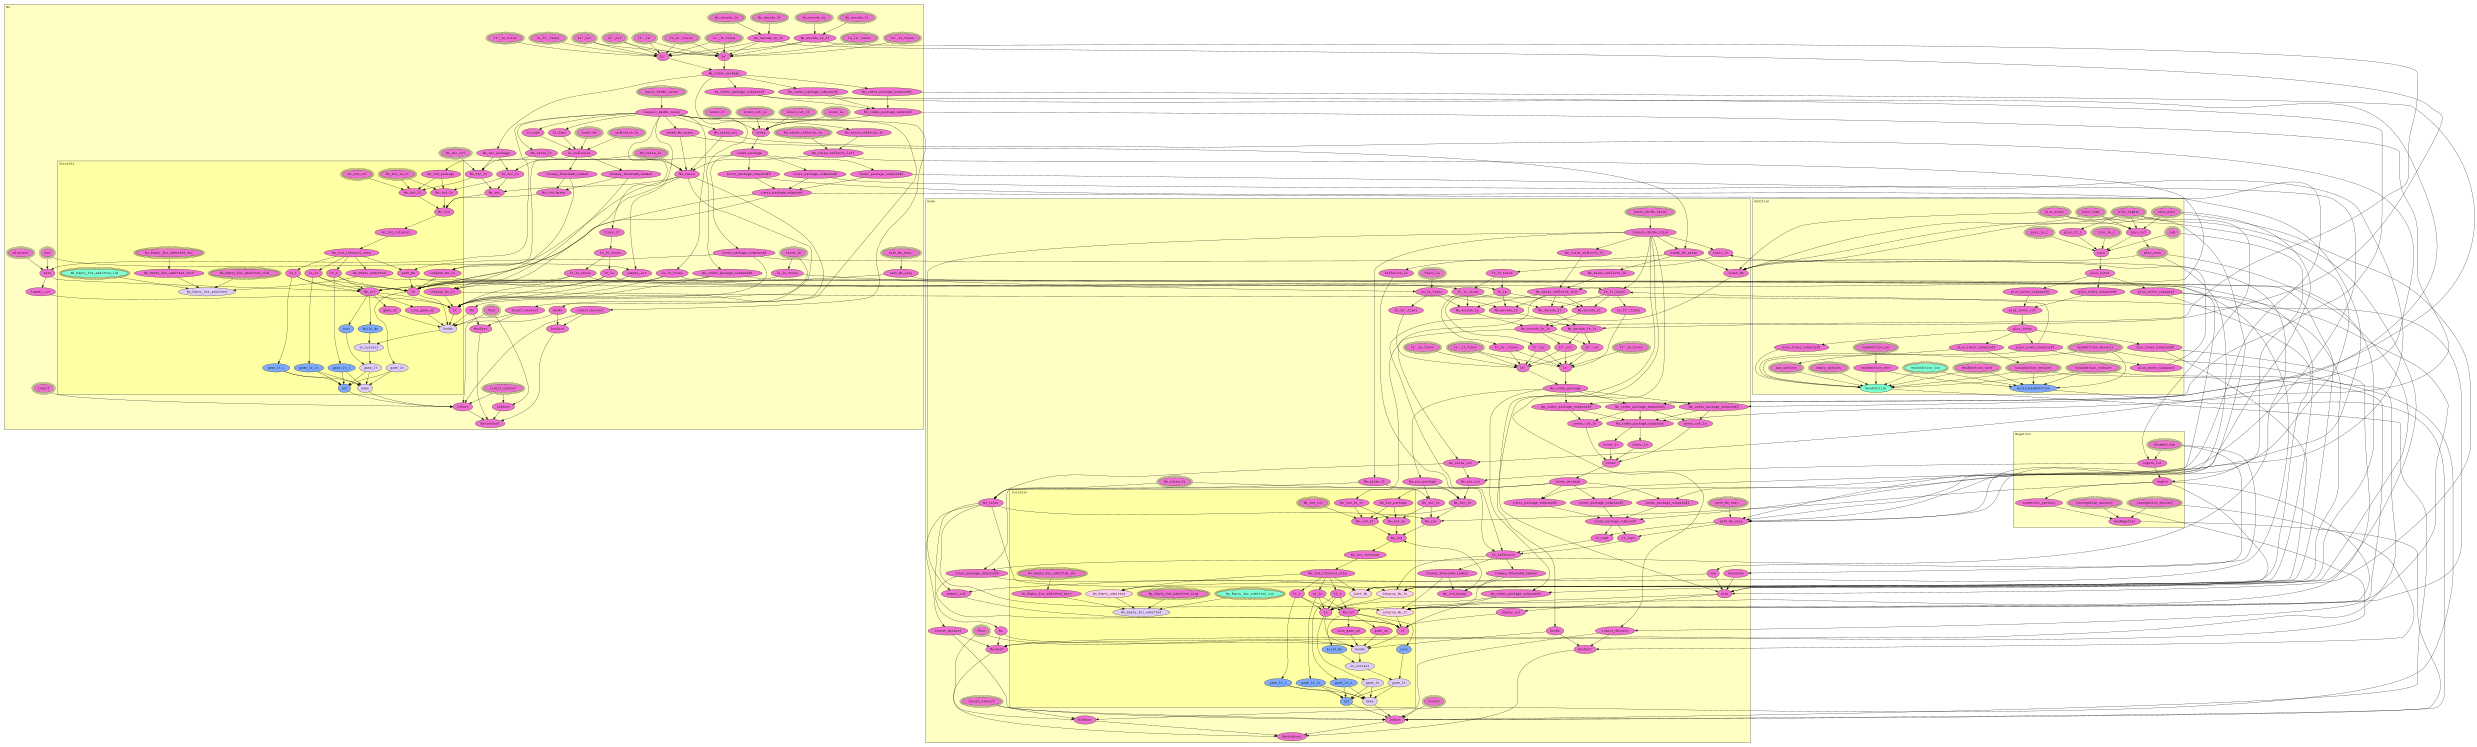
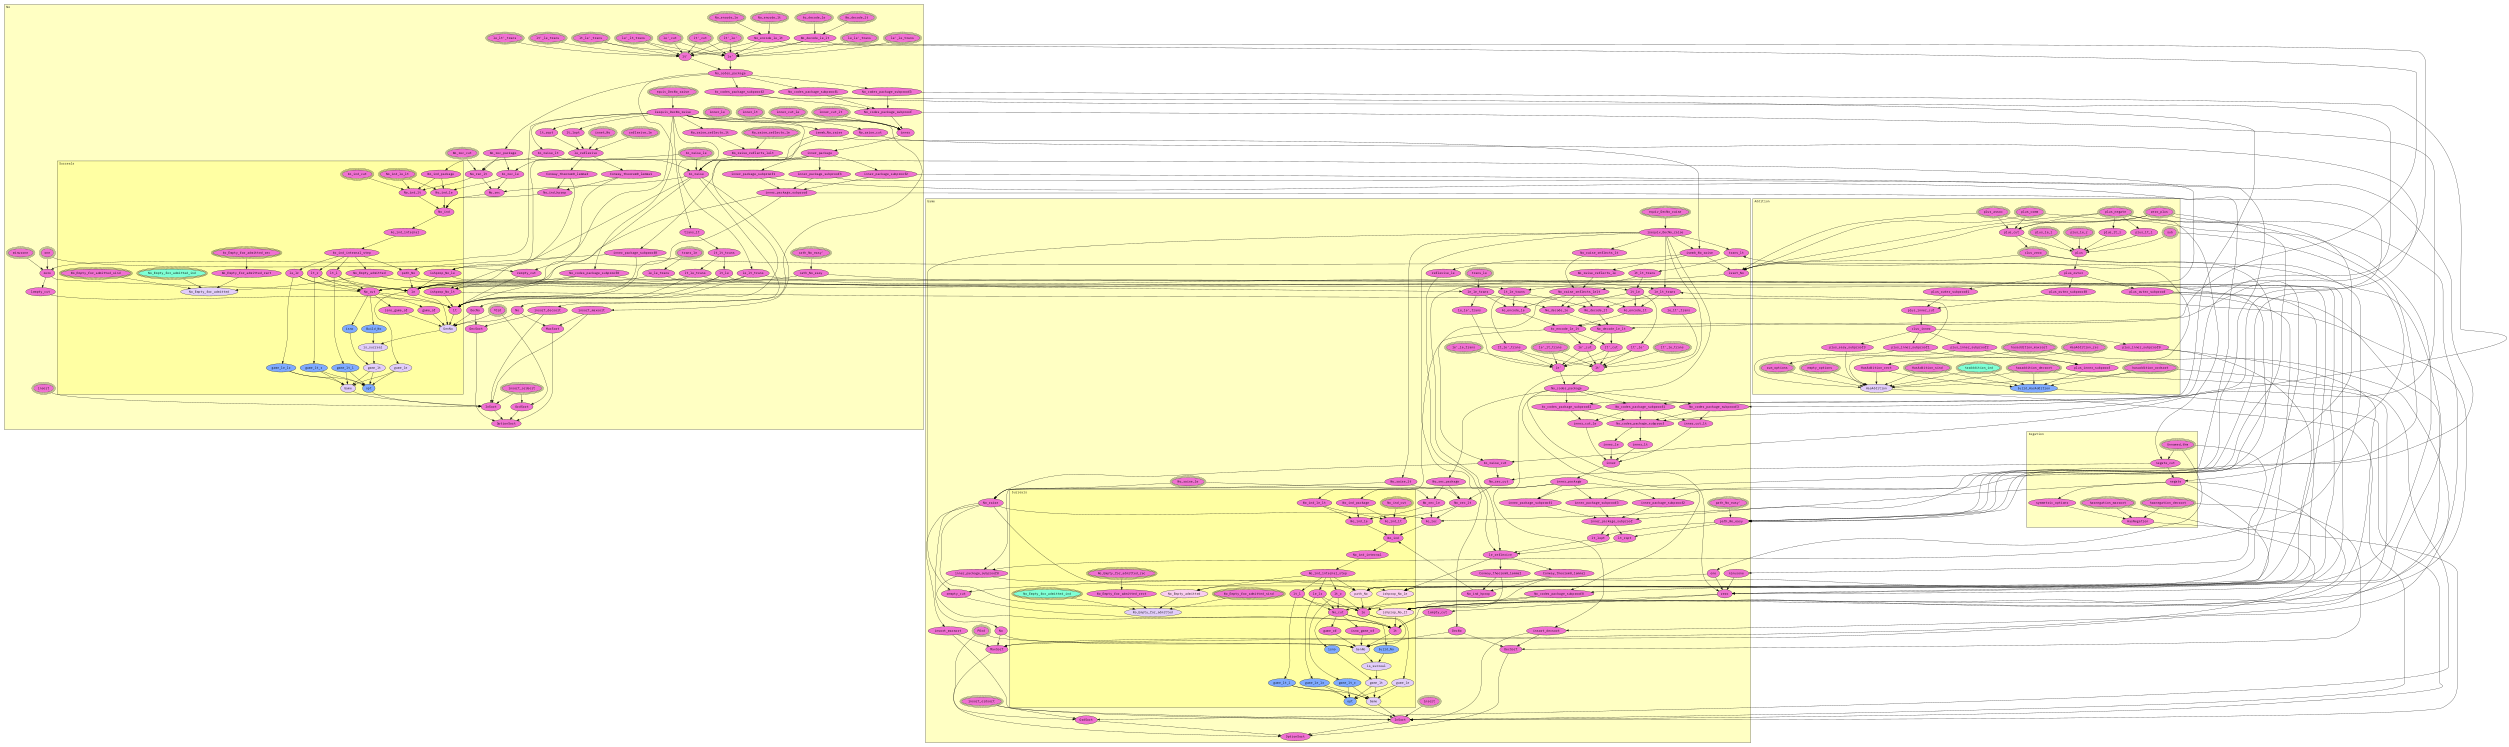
none -> (2113, 232)
(1802, 347) -> (1847, 347)
(2000, 356) -> (2017, 356)
(2106, 382) -> (2067, 377)
(1876, 388) -> (1876, 388)
